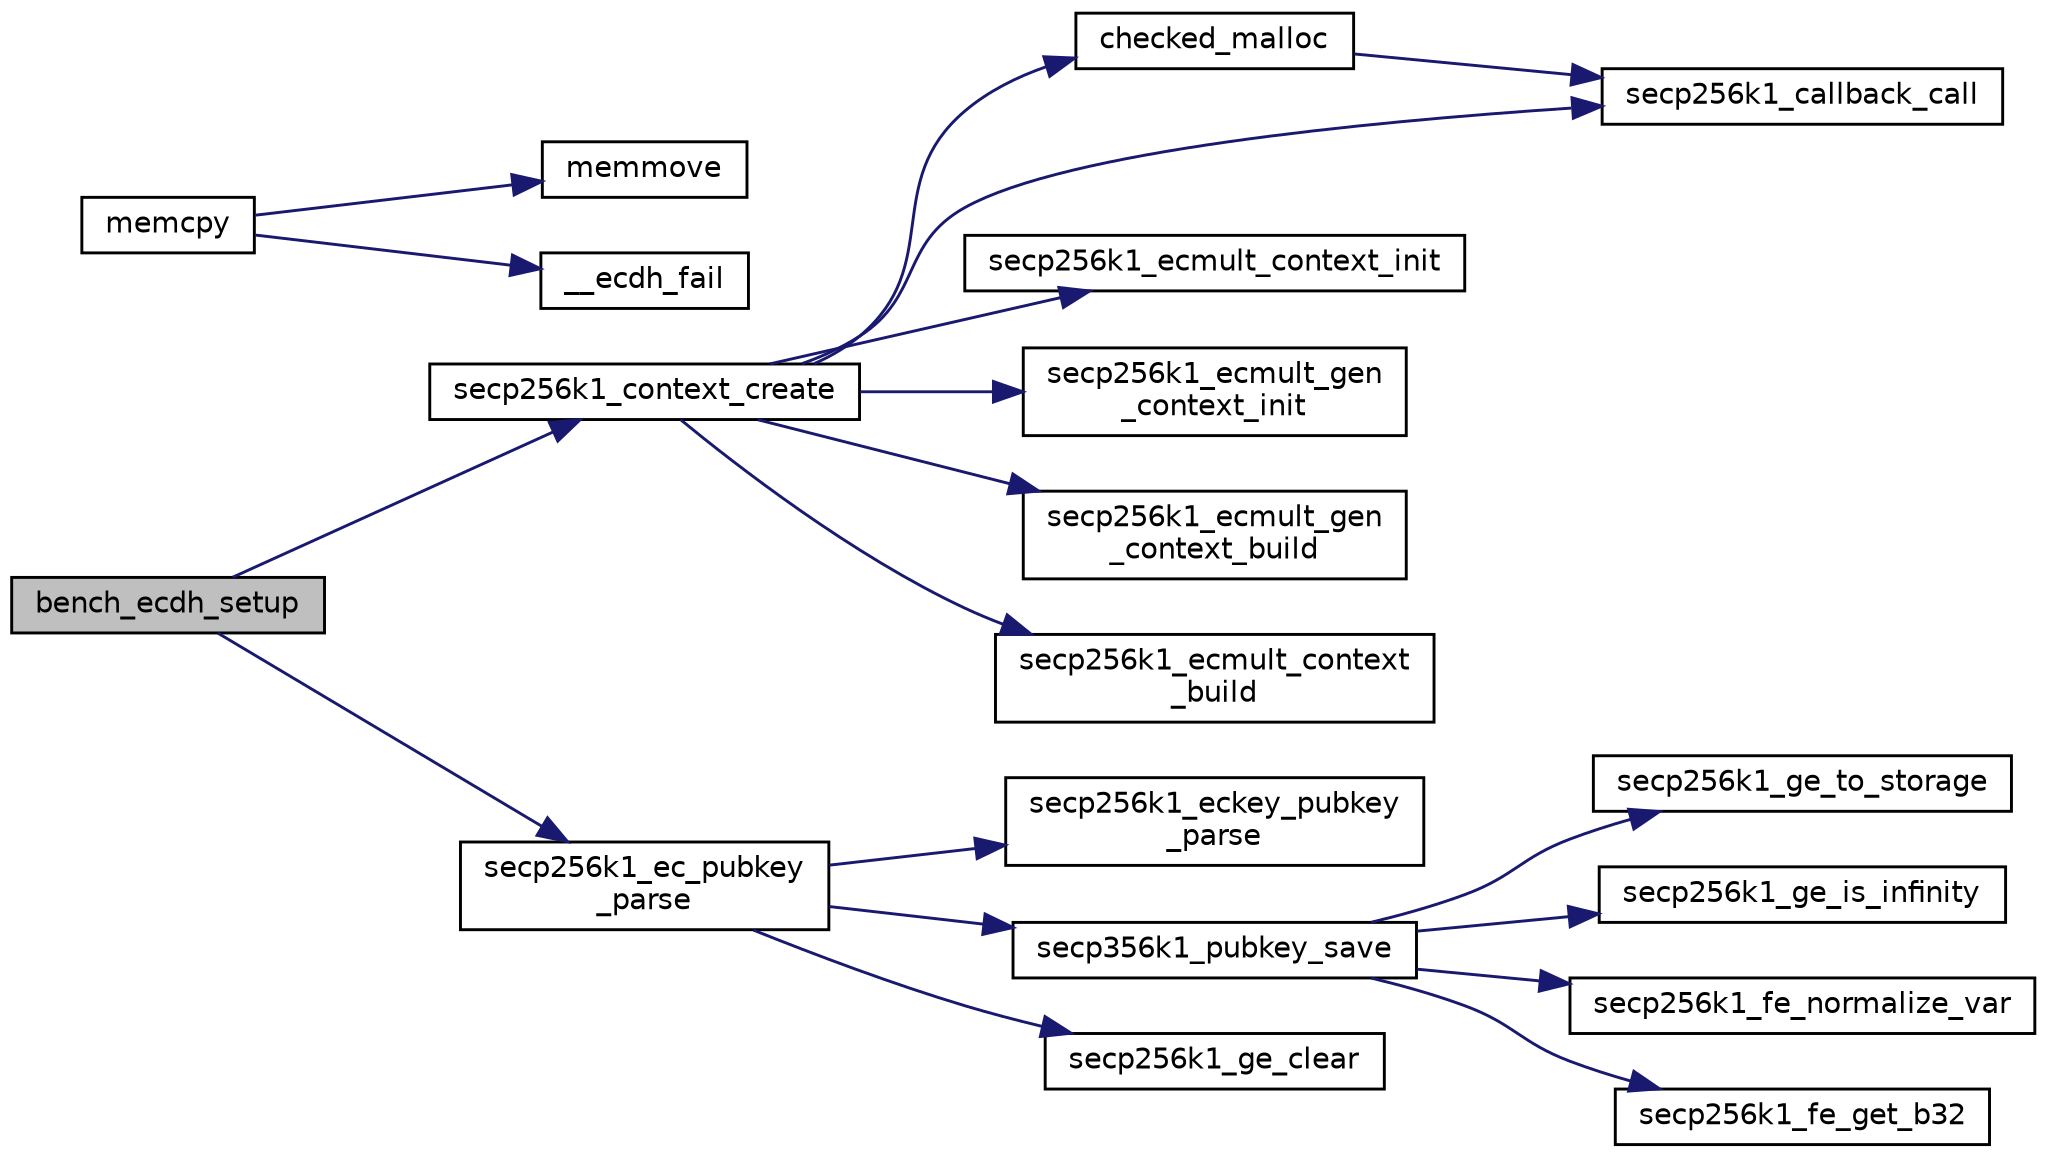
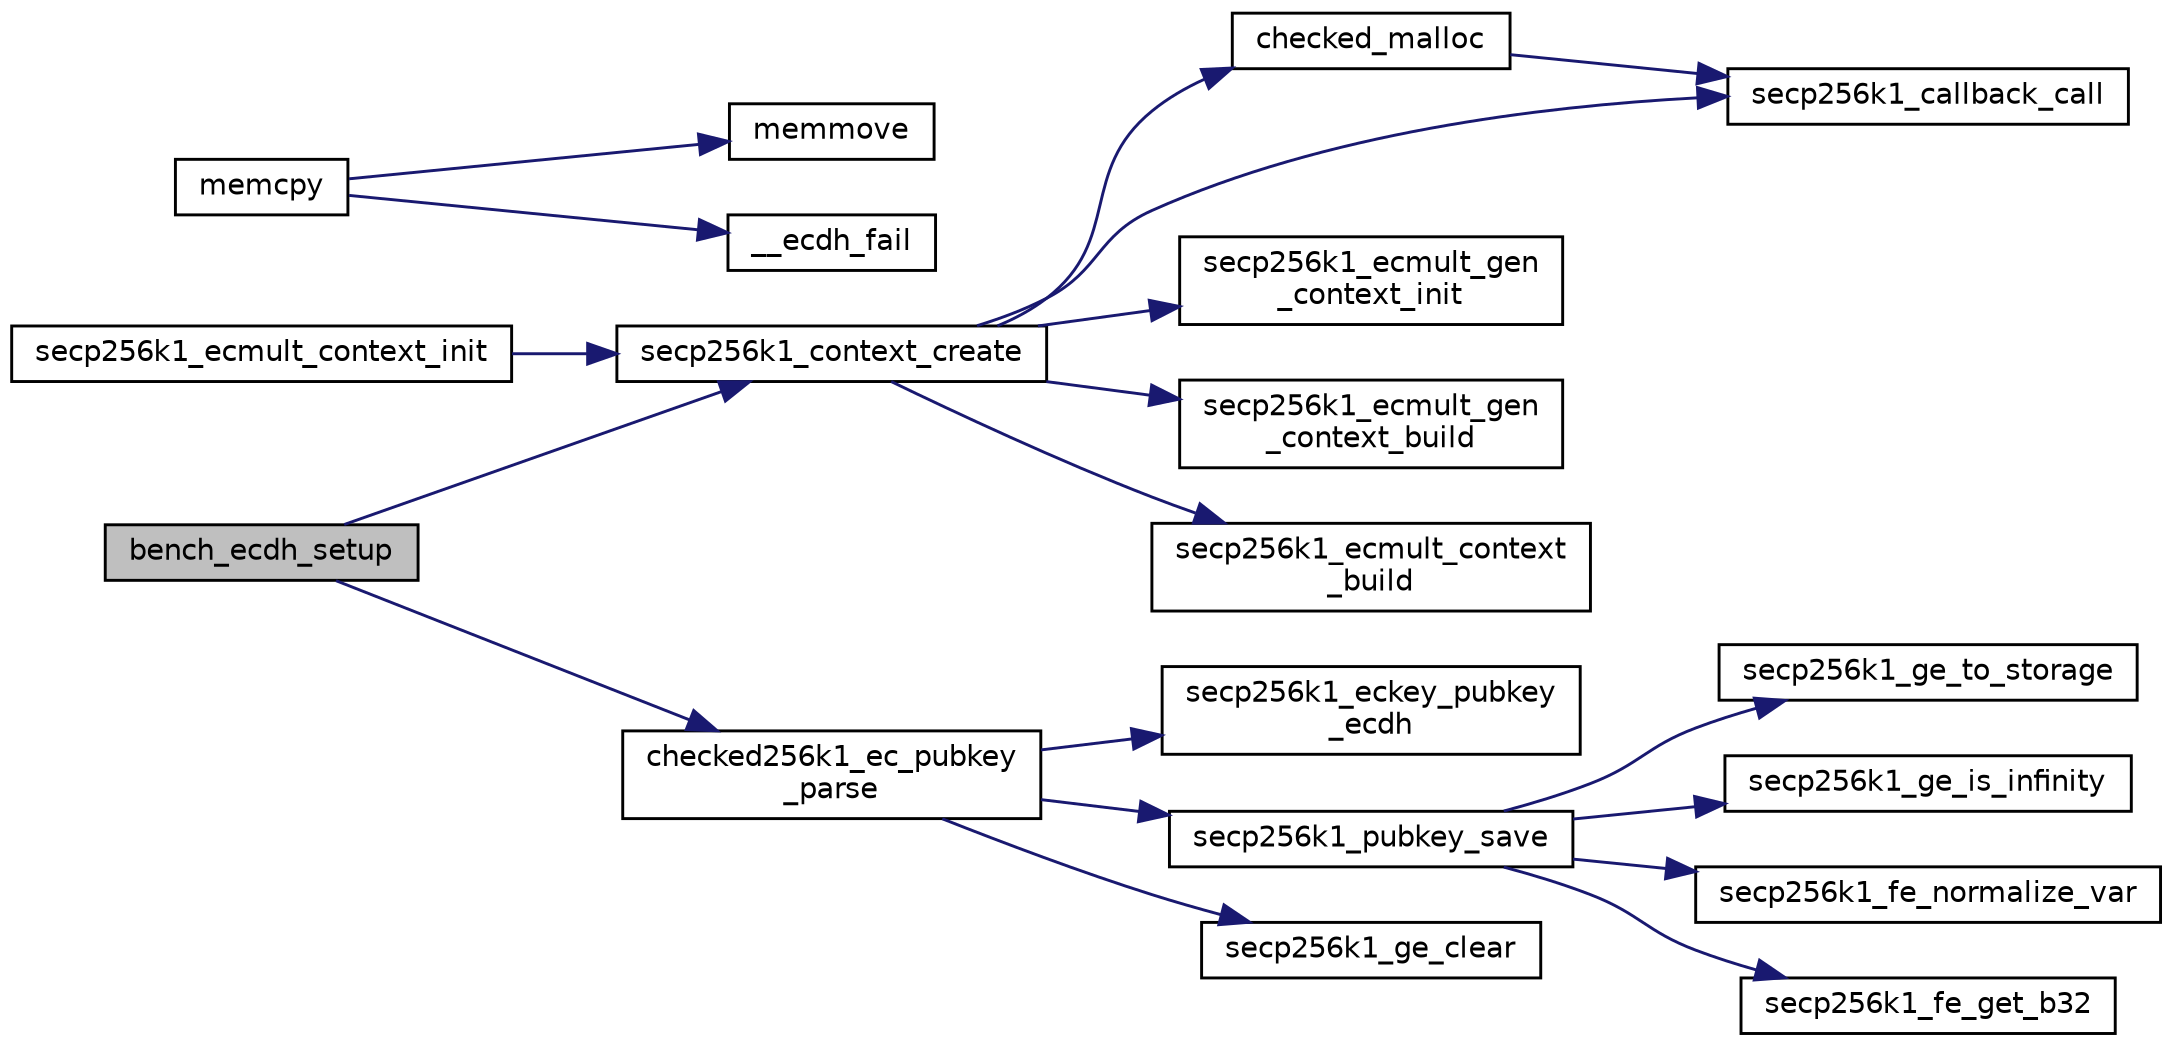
(915, 331) -> (549, 354)
(1215, 822) -> (1371, 710)
(645, 886) -> (832, 775)
(1215, 950) -> (1371, 839)
